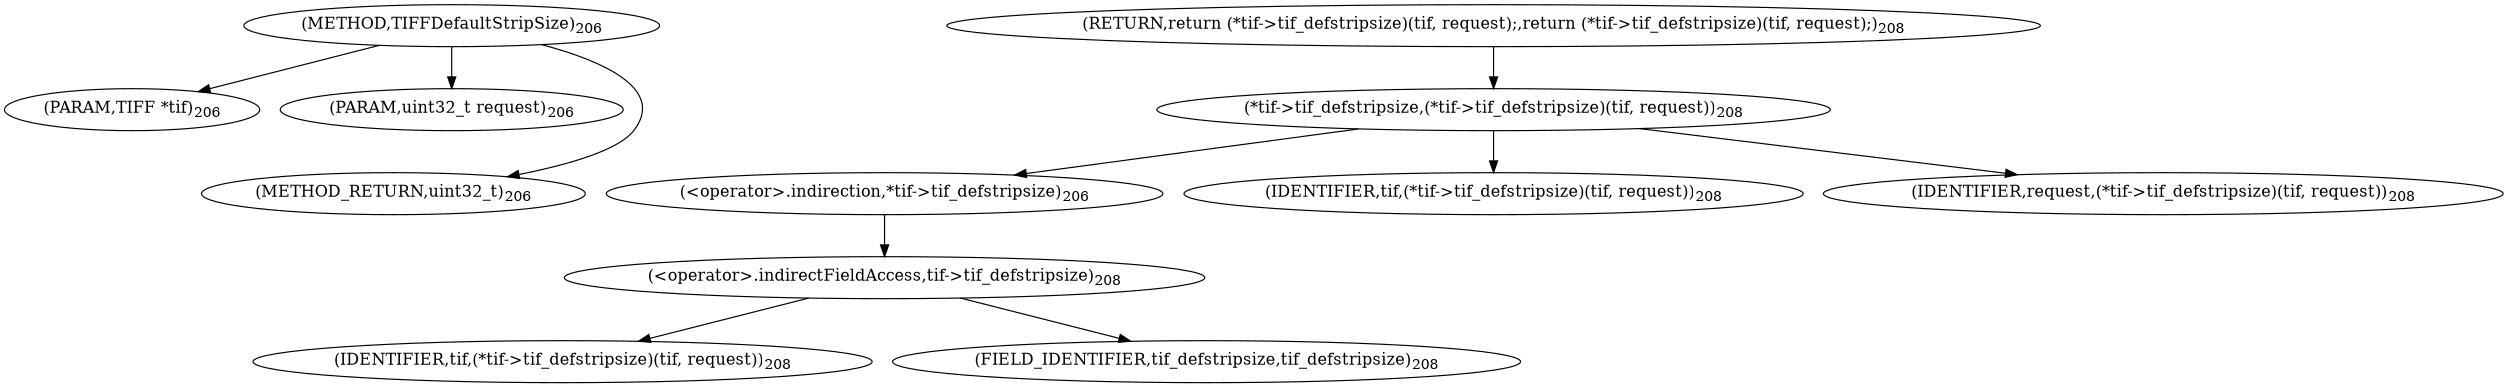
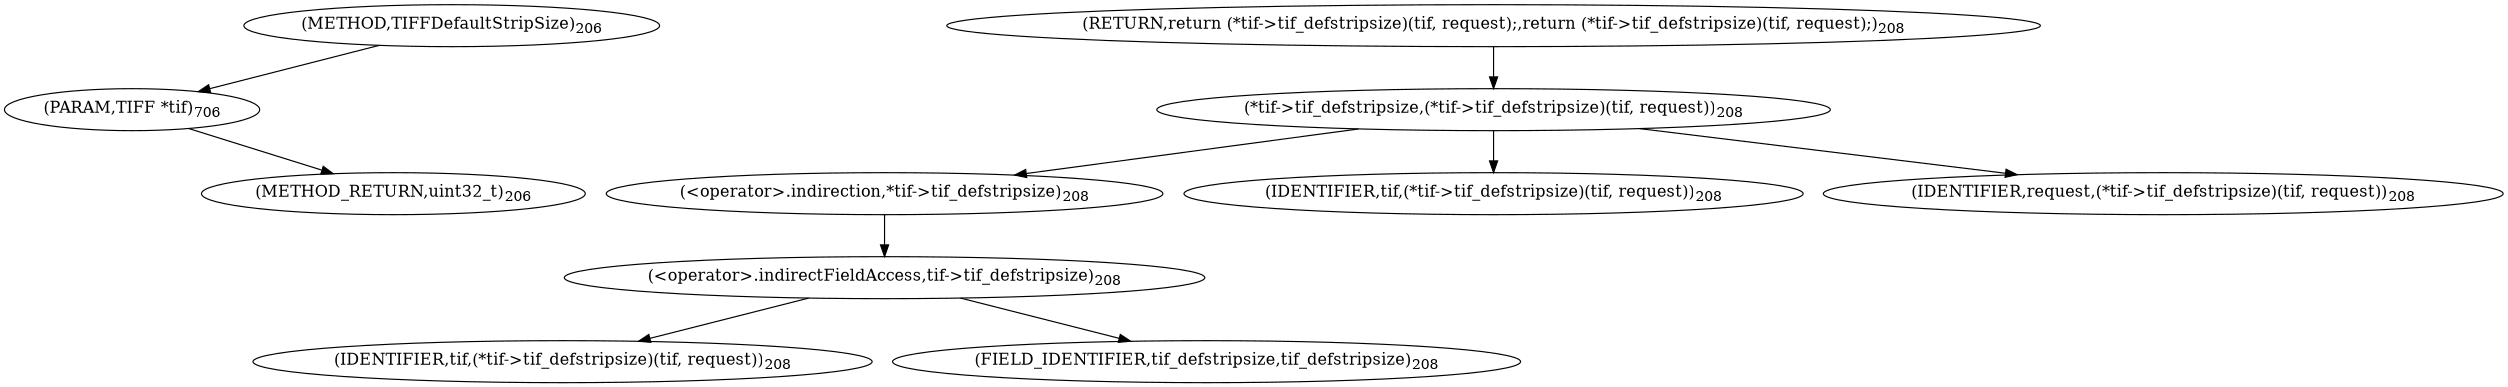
(207, 108) -> (207, 108)
(452, 110) -> none
(640, 119) -> (255, 149)
(1076, 192) -> (1076, 192)
